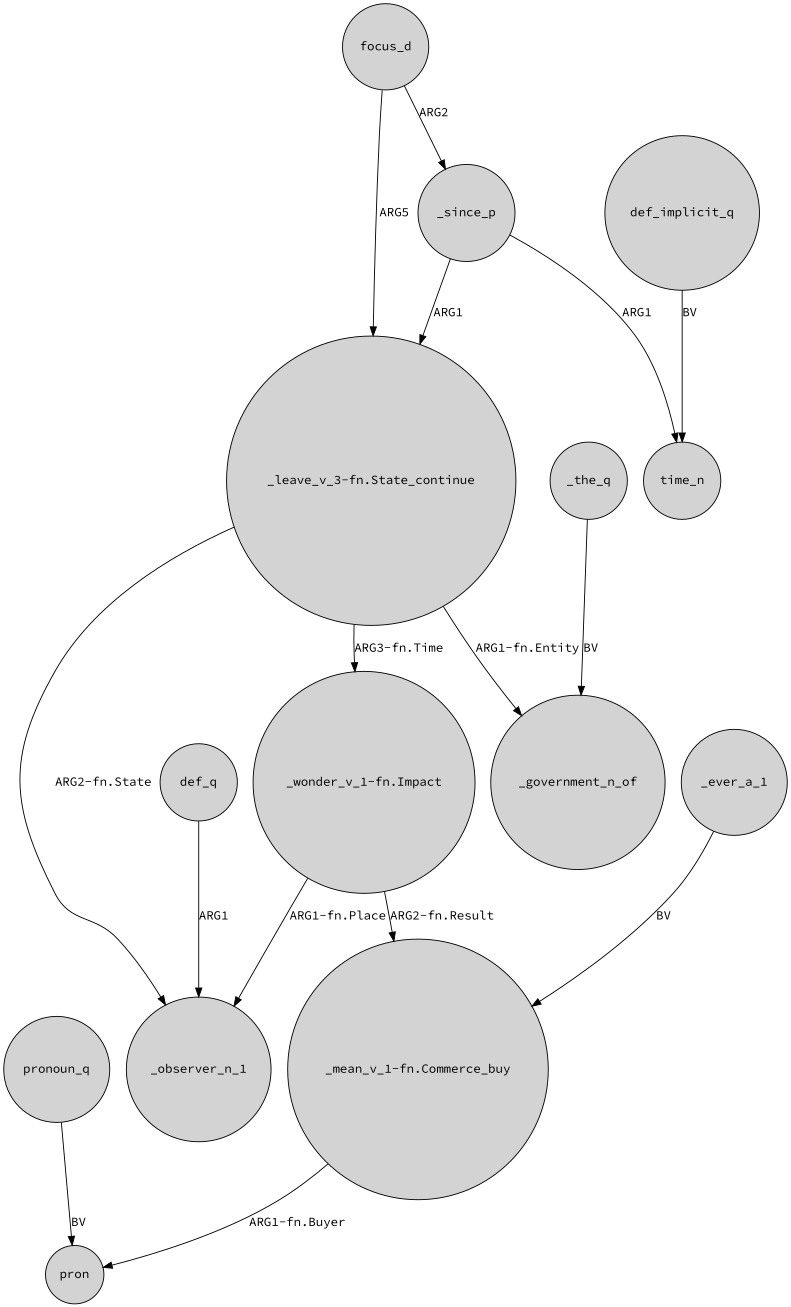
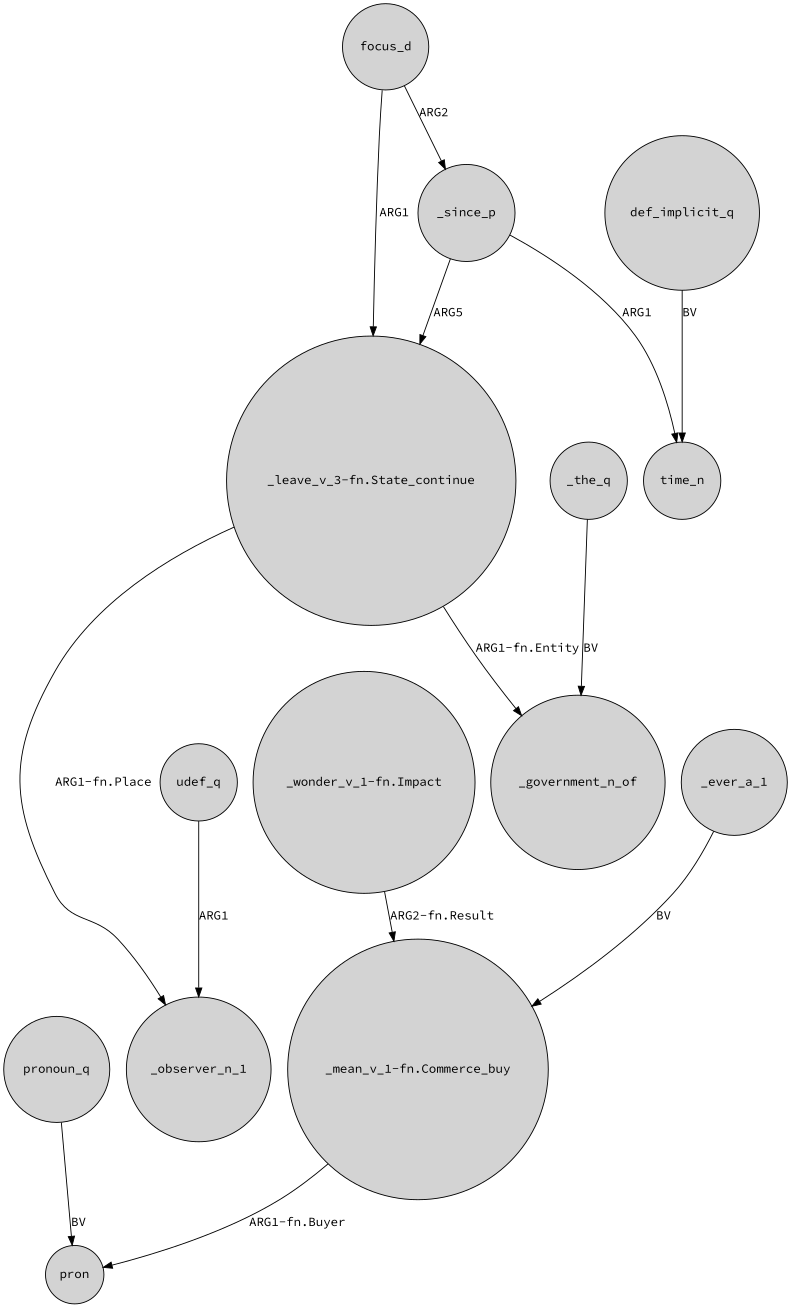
(395, 213) -> (395, 213)
(449, 313) -> (449, 313)
(354, 644) -> none
(103, 782) -> (103, 782)
(199, 782) -> (199, 782)
(273, 938) -> none
